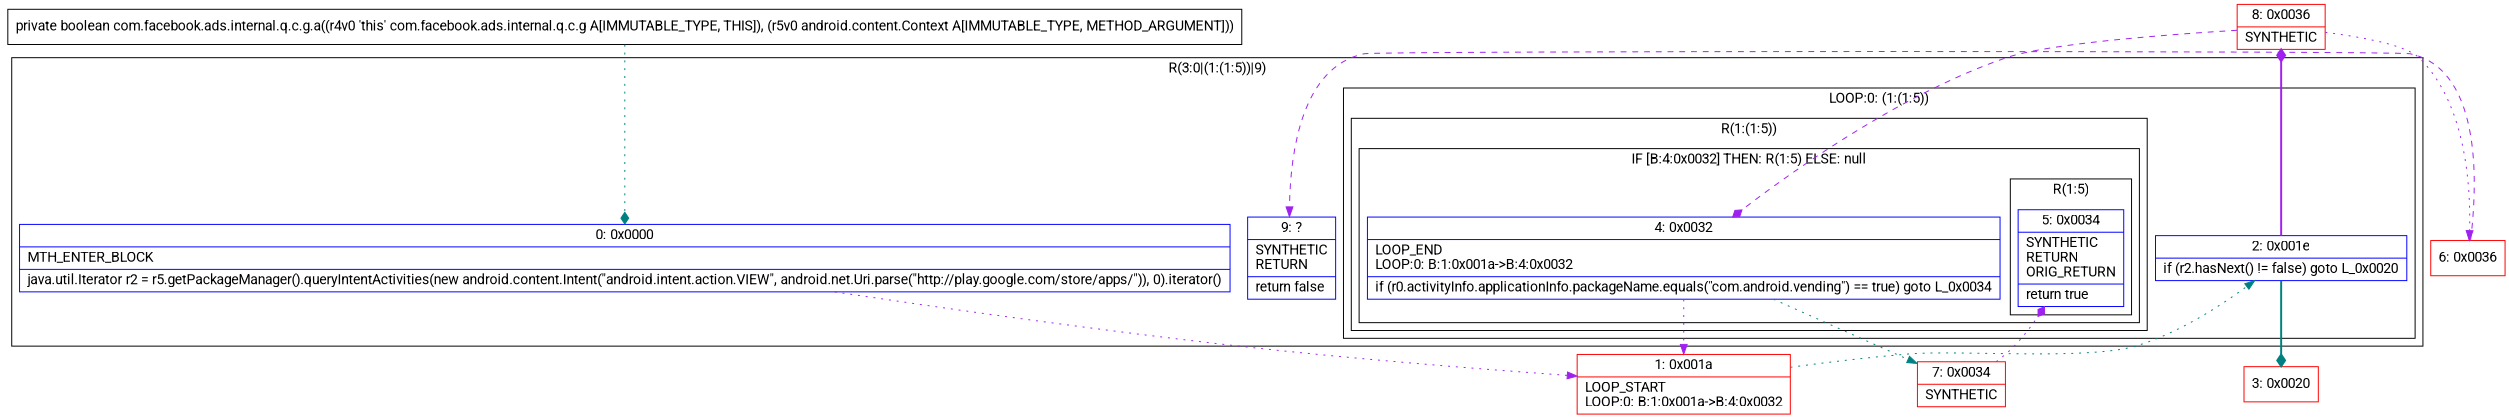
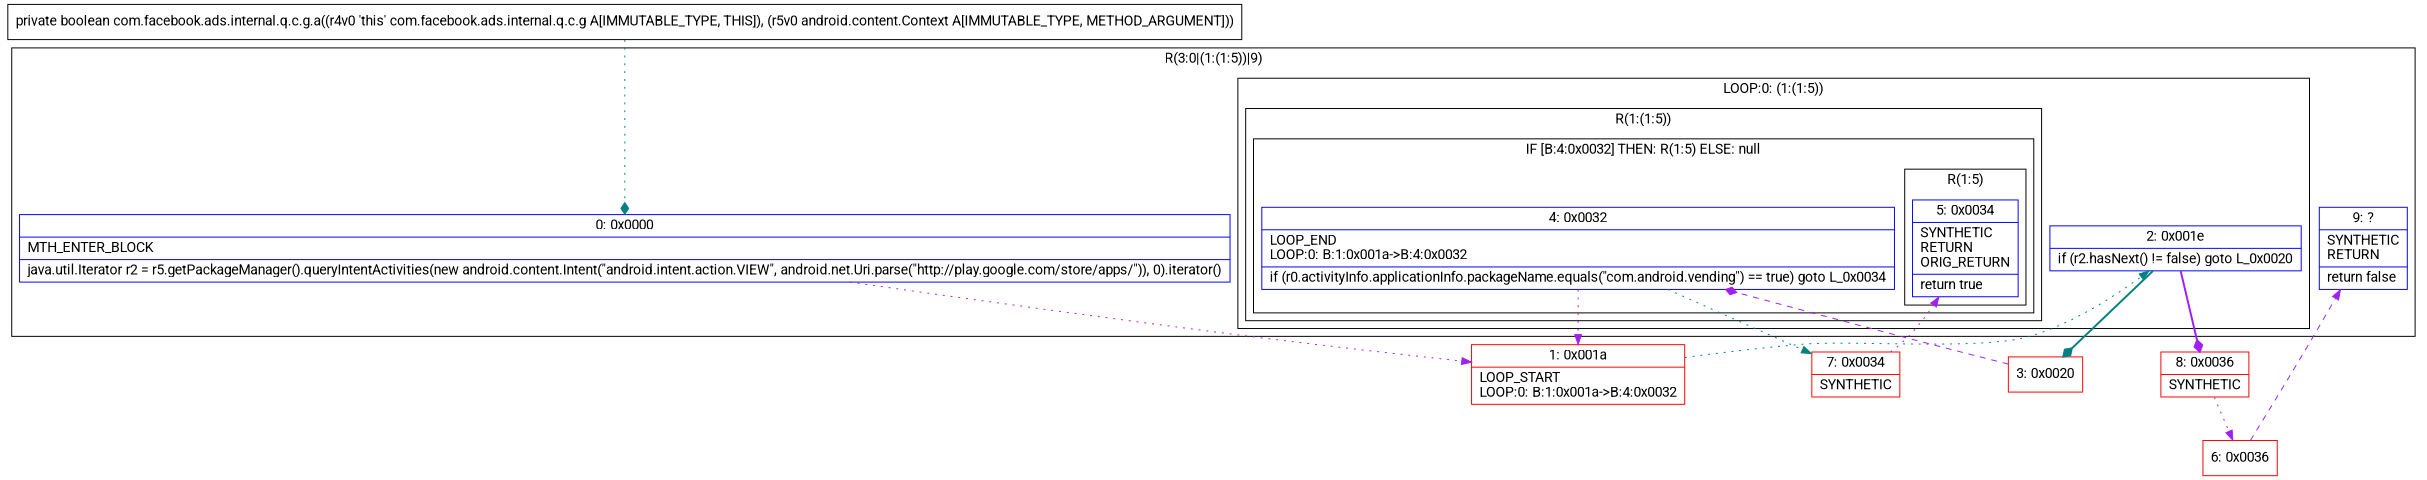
(1972, 71) -> (1872, 329)
(2019, 341) -> (1914, 330)
